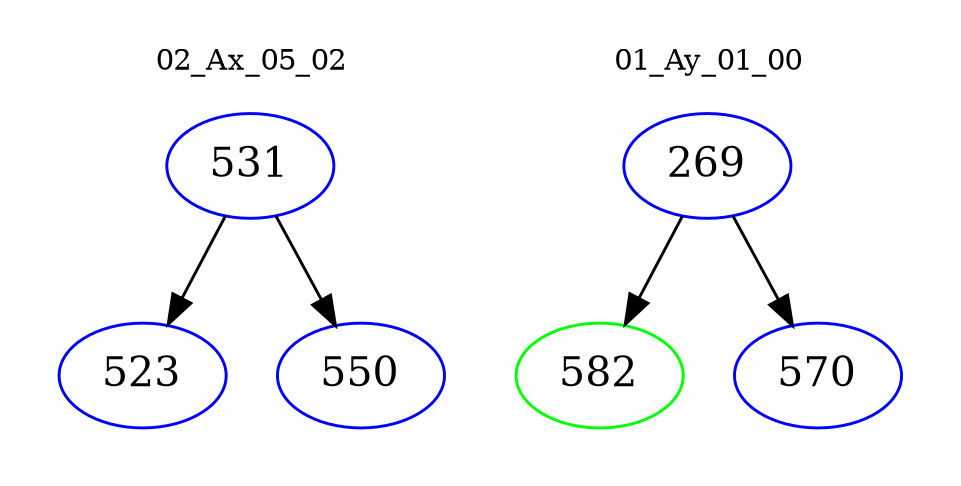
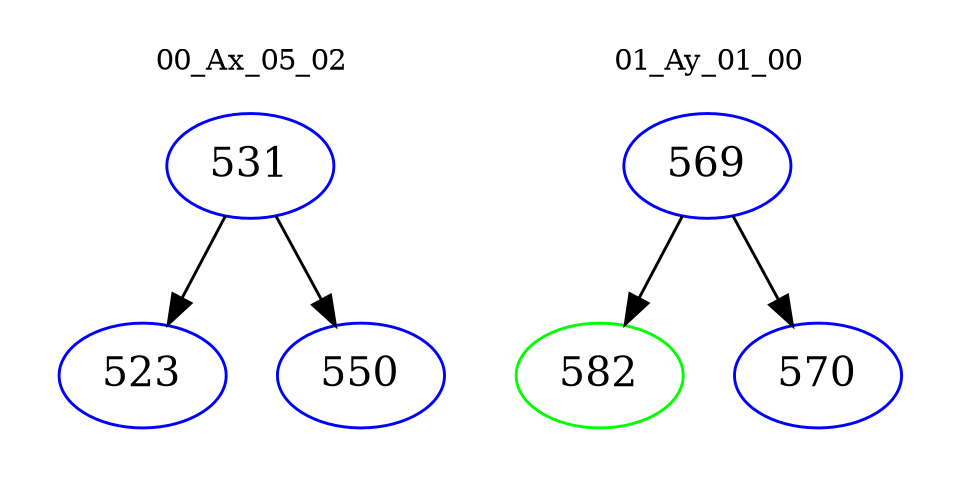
(252, 63) -> (252, 63)
(707, 166) -> (707, 166)
